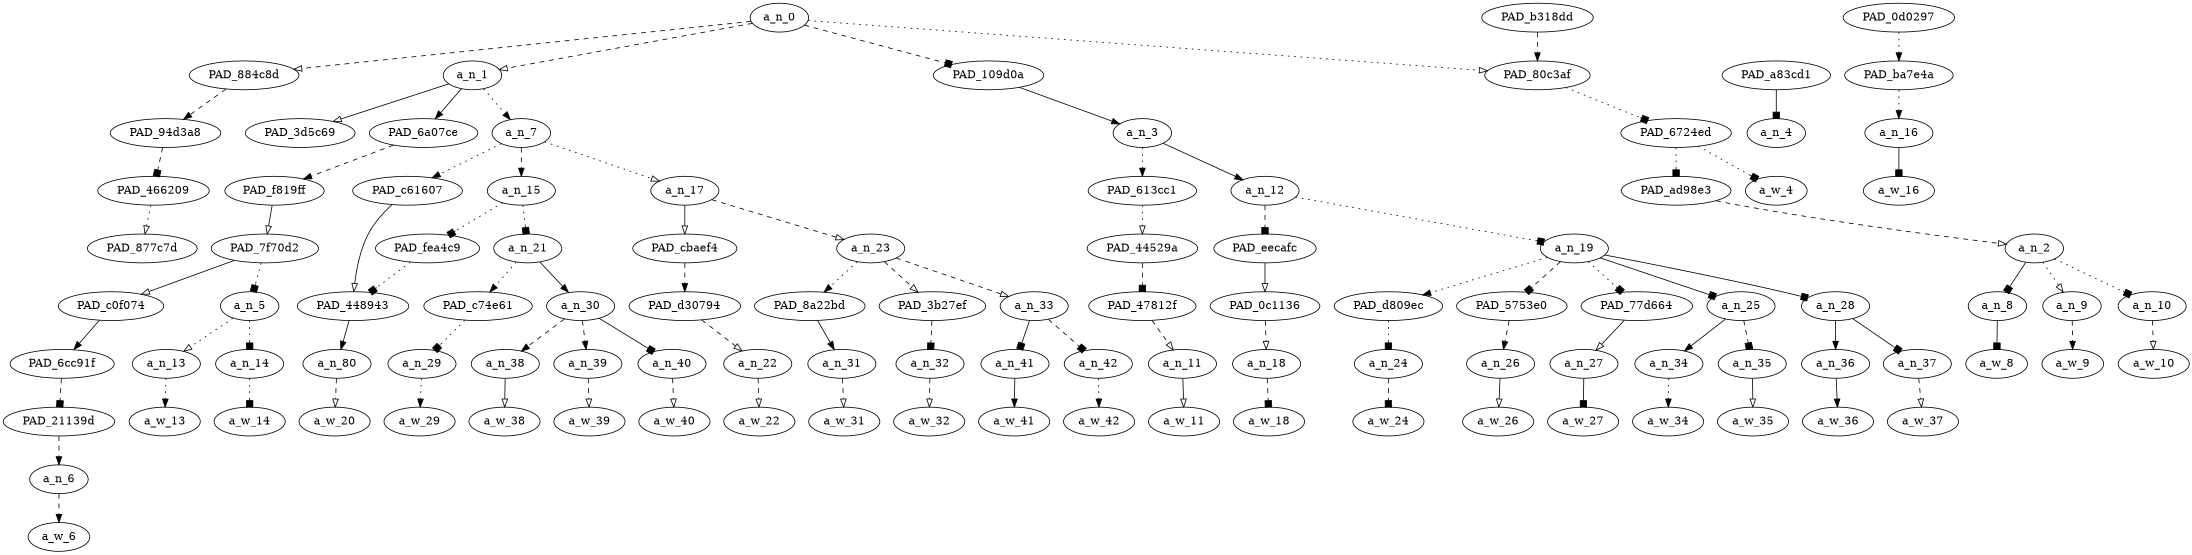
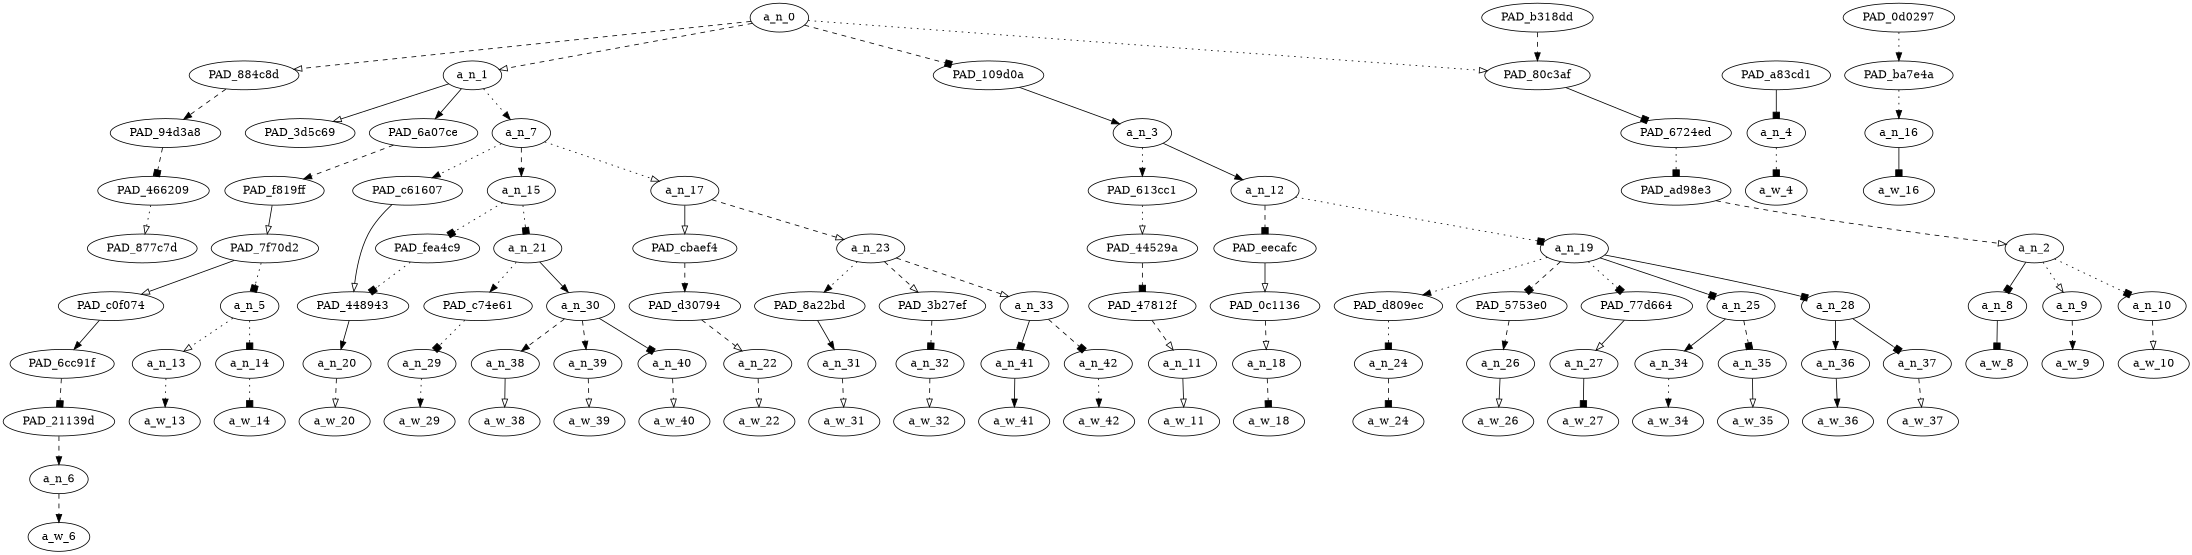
(1603, 103) -> (1603, 103)
(1724, 161) -> (1776, 158)
(337, 364) -> (337, 364)
